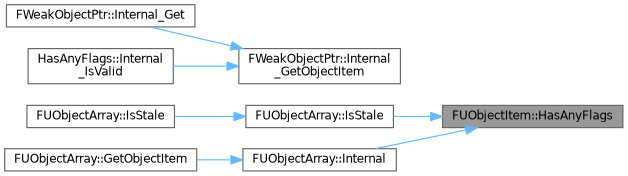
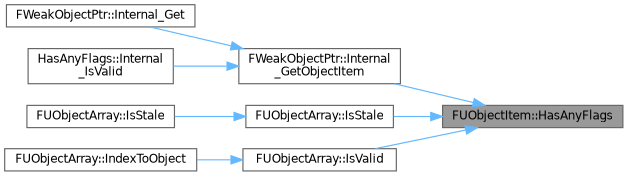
none -> (434, 93)
(101, 160) -> (101, 160)
(320, 160) -> (320, 160)
